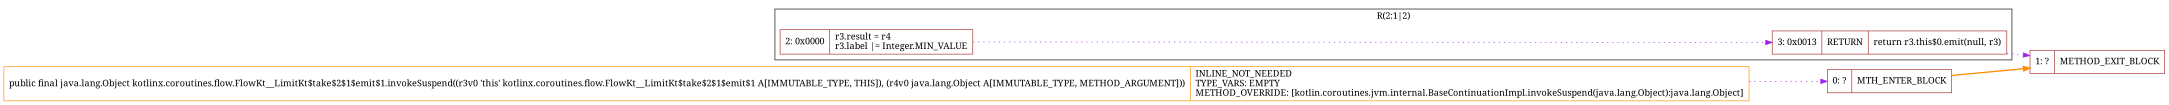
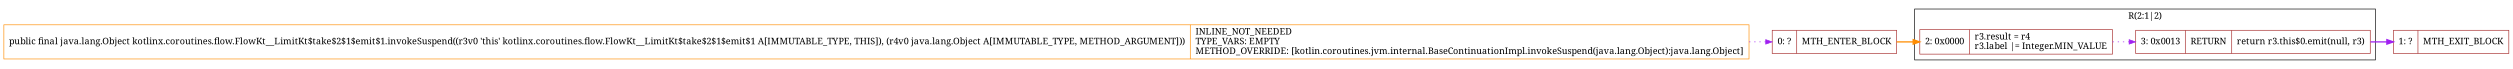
(2016, 54) -> (2379, 42)
(2110, 62) -> (2463, 42)
(1988, 72) -> (1905, 42)
